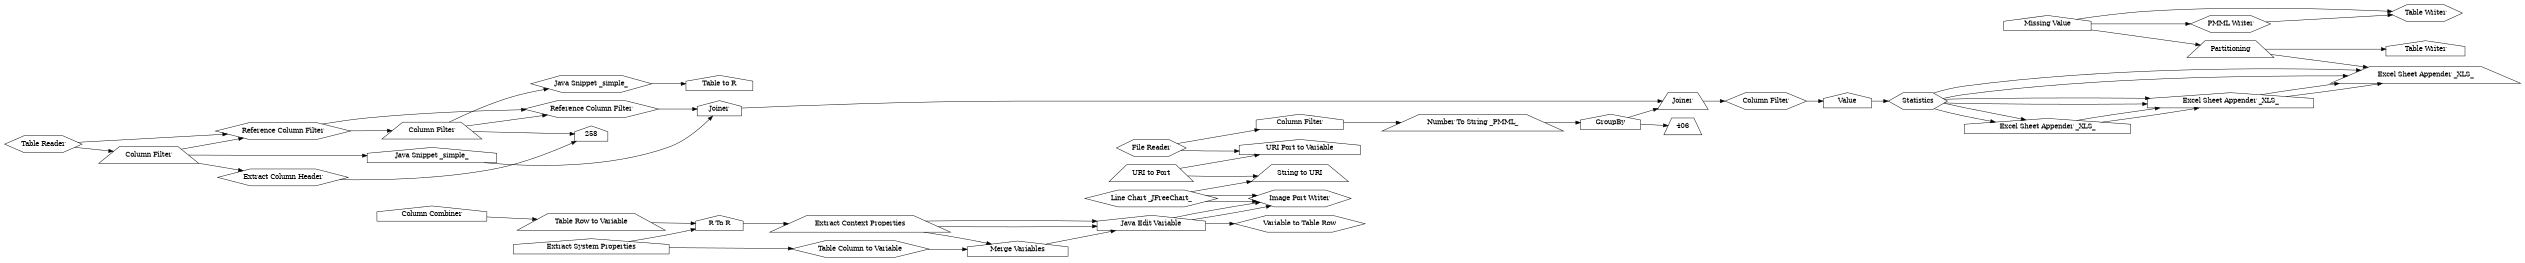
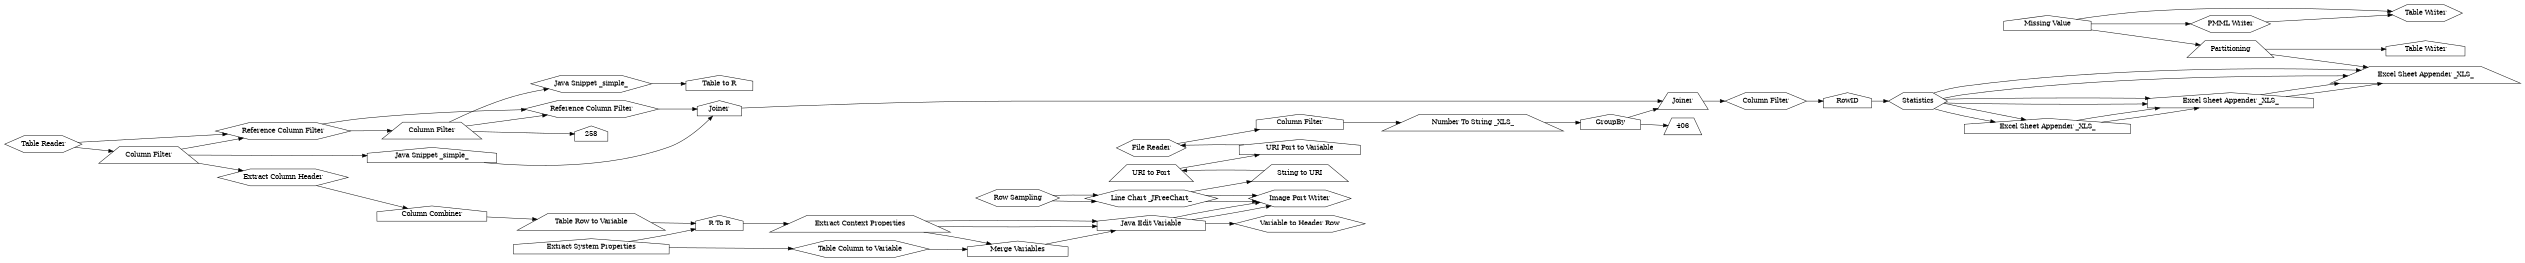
(1847, 101) -> (1847, 101)
(1473, 123) -> (1473, 123)
(1208, 151) -> (1215, 145)
(458, 174) -> (360, 196)
(1220, 176) -> (1226, 170)
none -> (1018, 198)
(1300, 224) -> (1300, 224)
